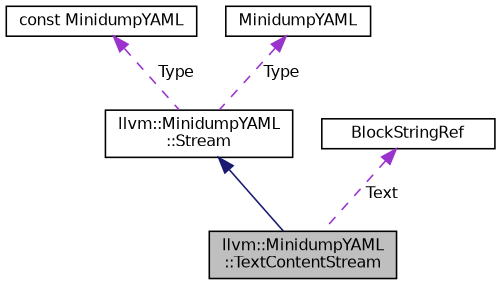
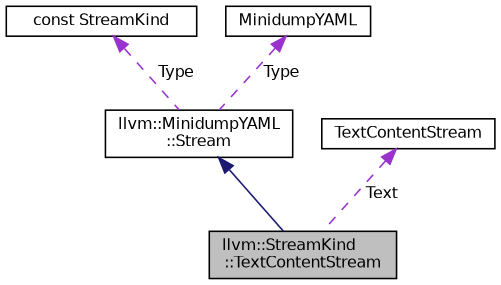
(101, 21) -> (101, 21)
(408, 134) -> (408, 134)
(303, 255) -> (303, 255)
